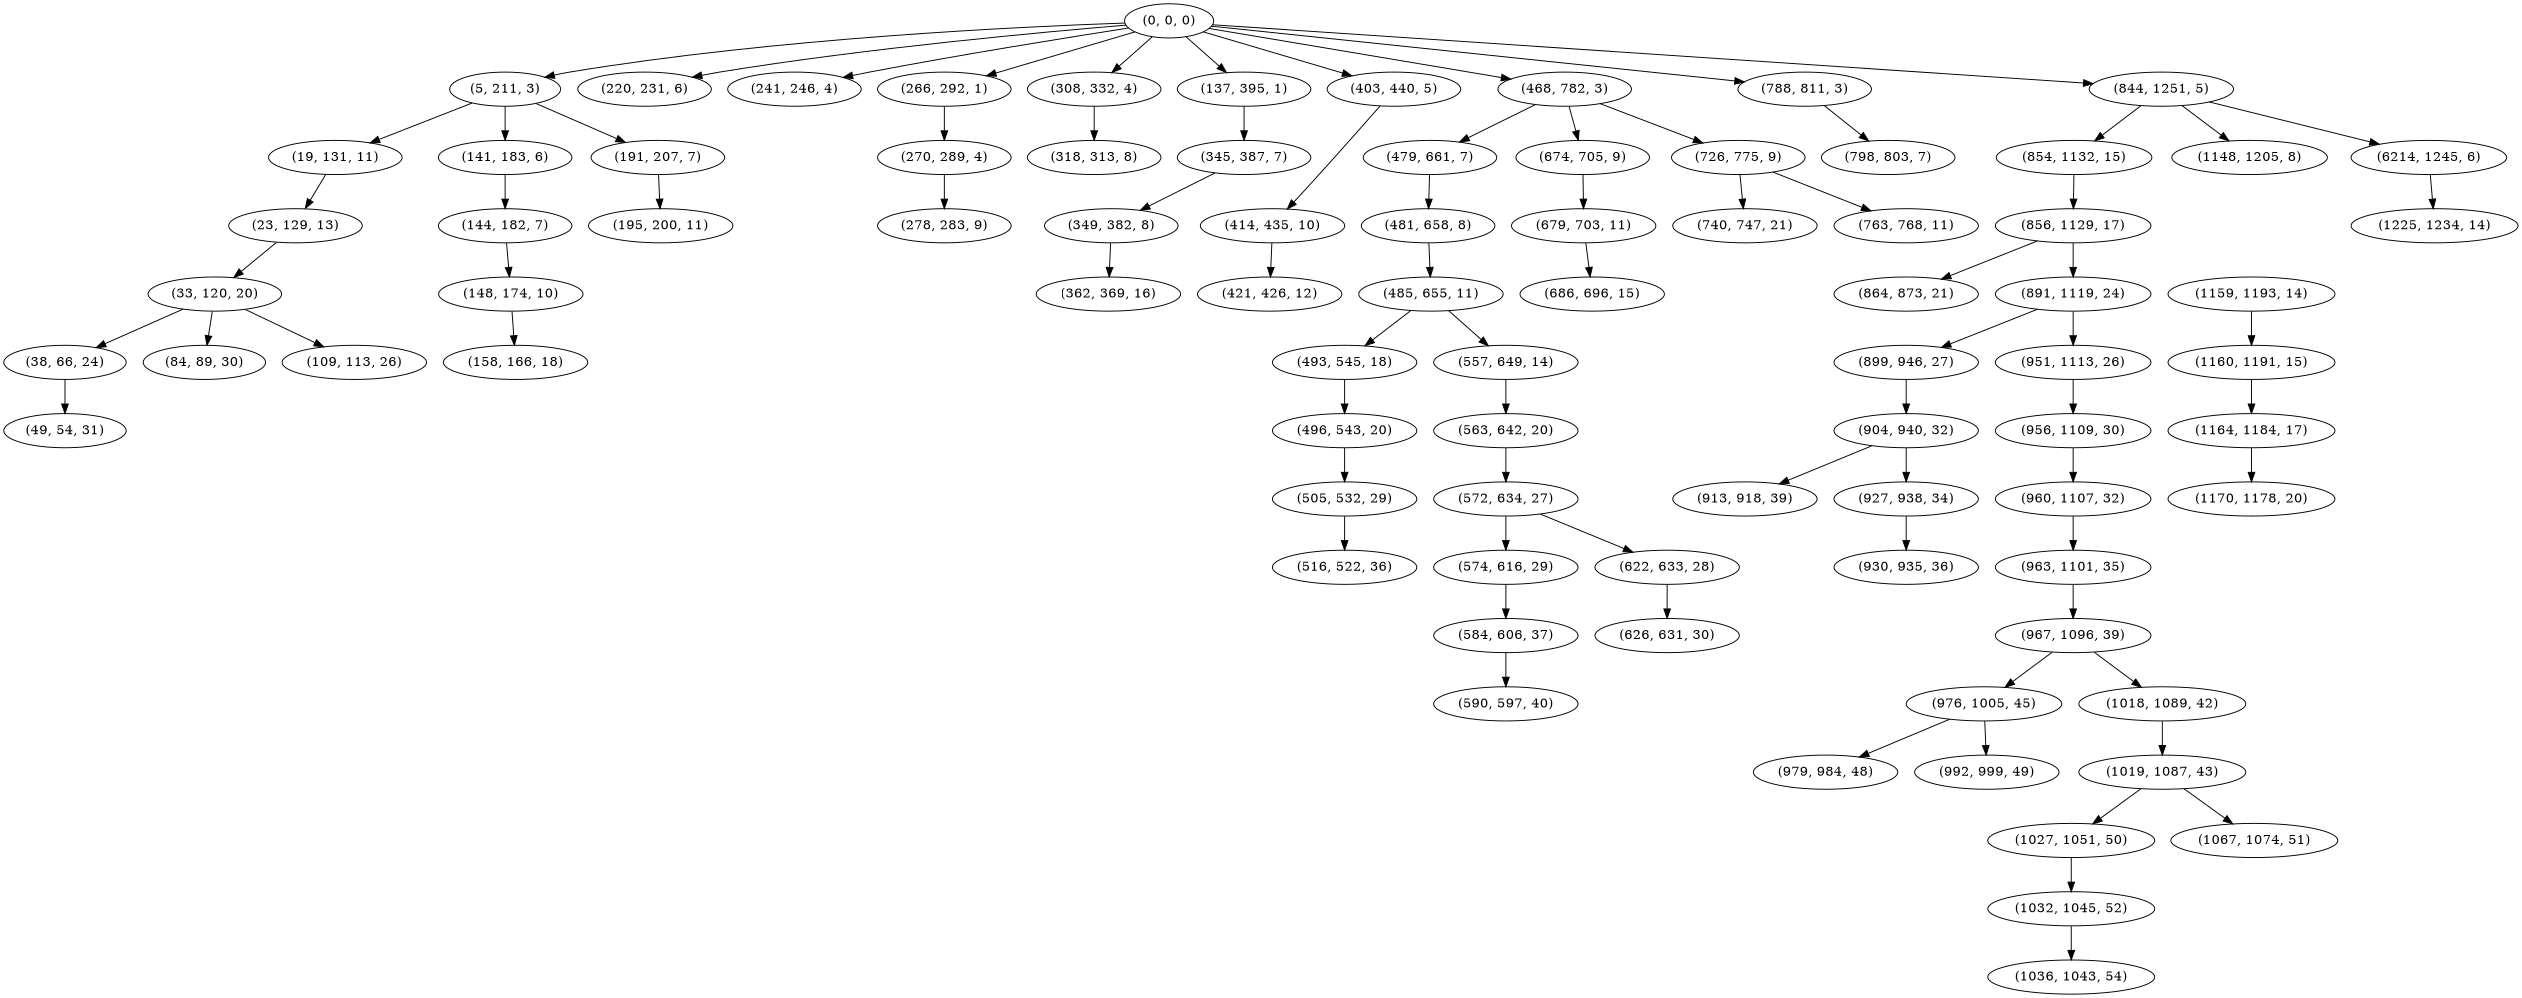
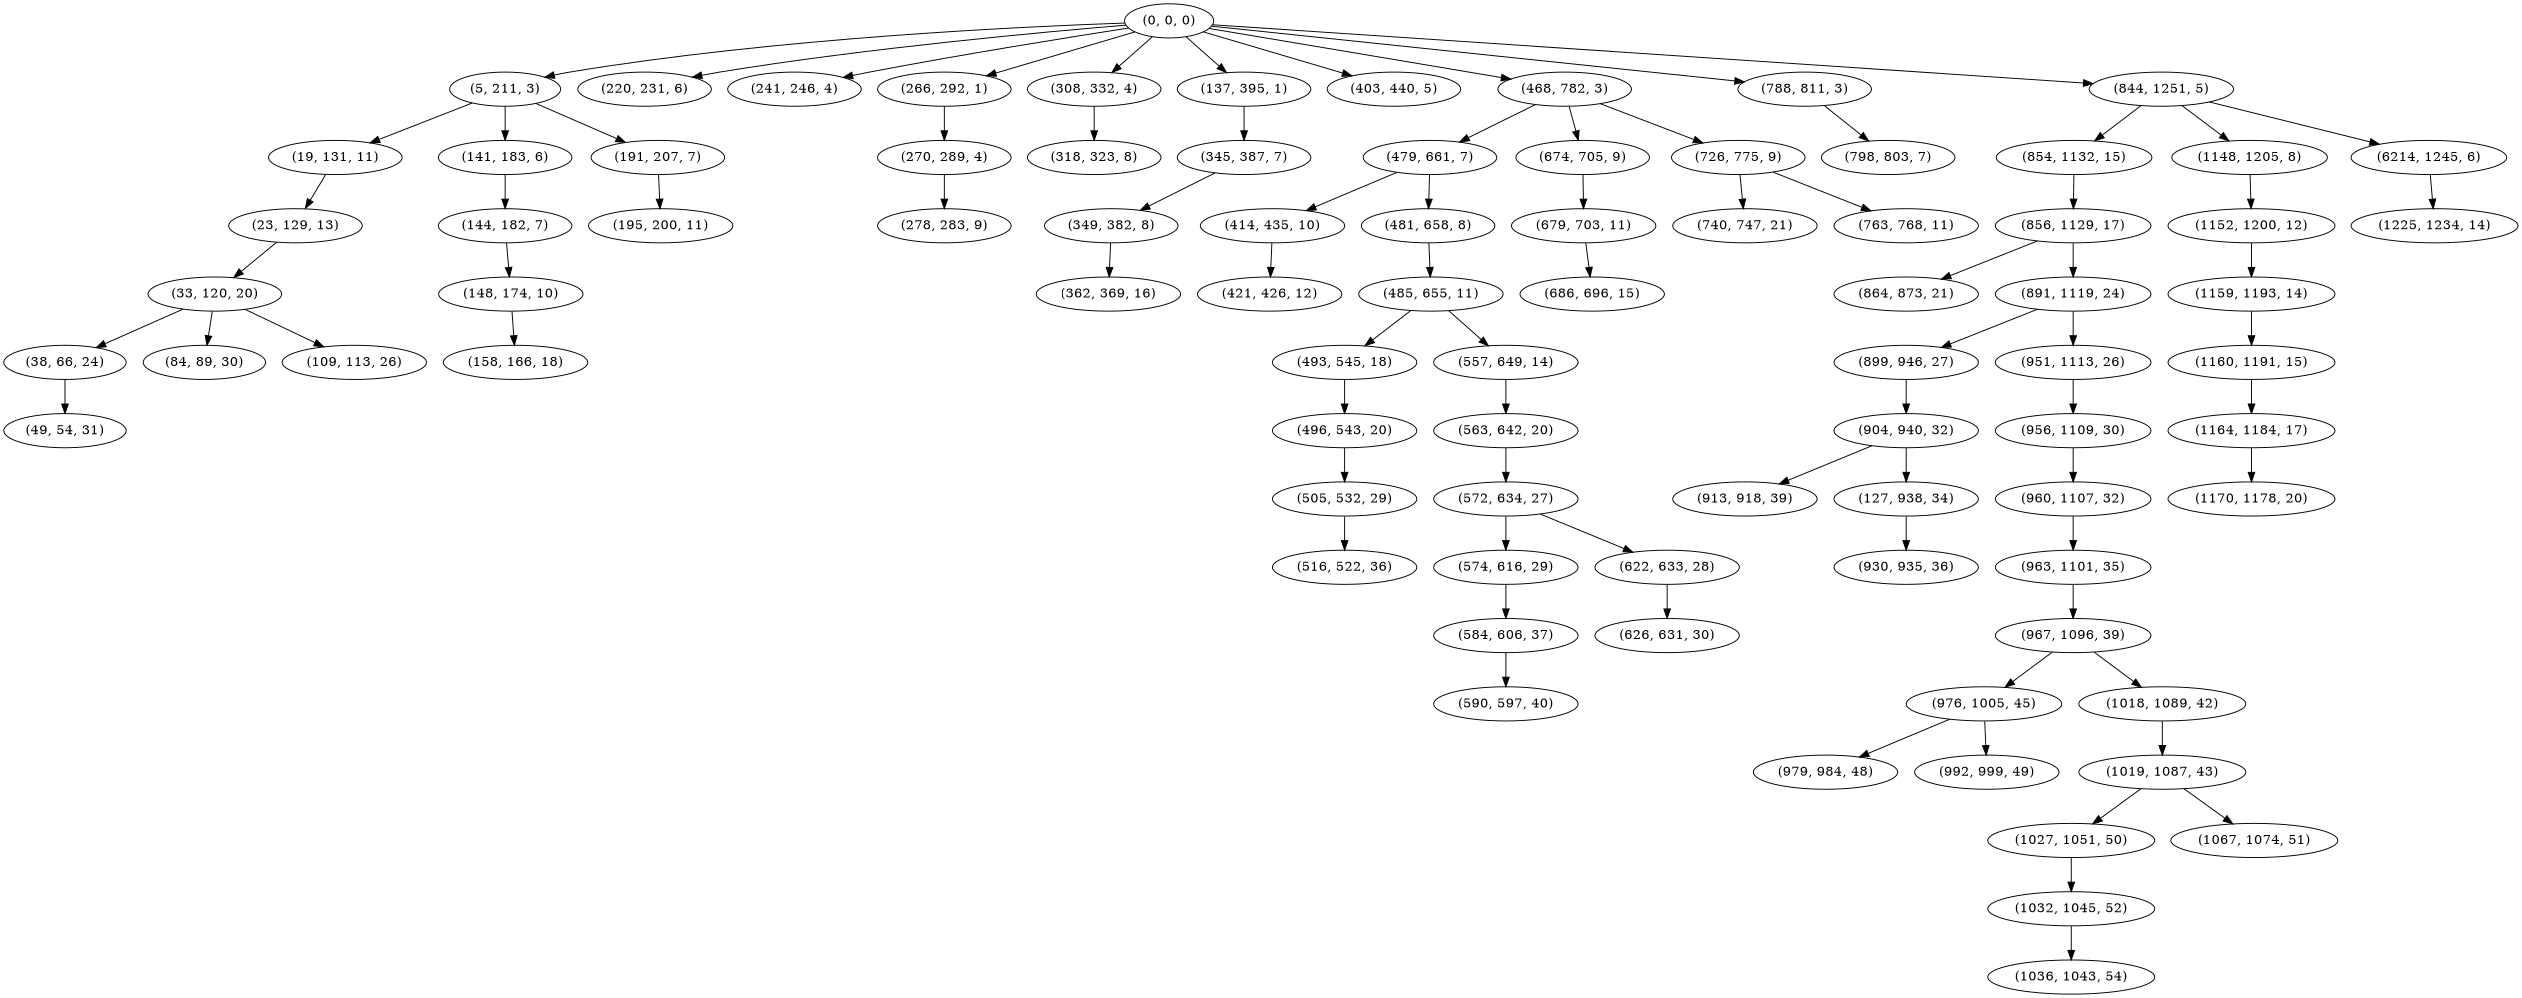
(1337, 154) -> (1356, 190)
(1094, 157) -> (1094, 157)
none -> (2252, 226)
(1906, 499) -> (1906, 499)
